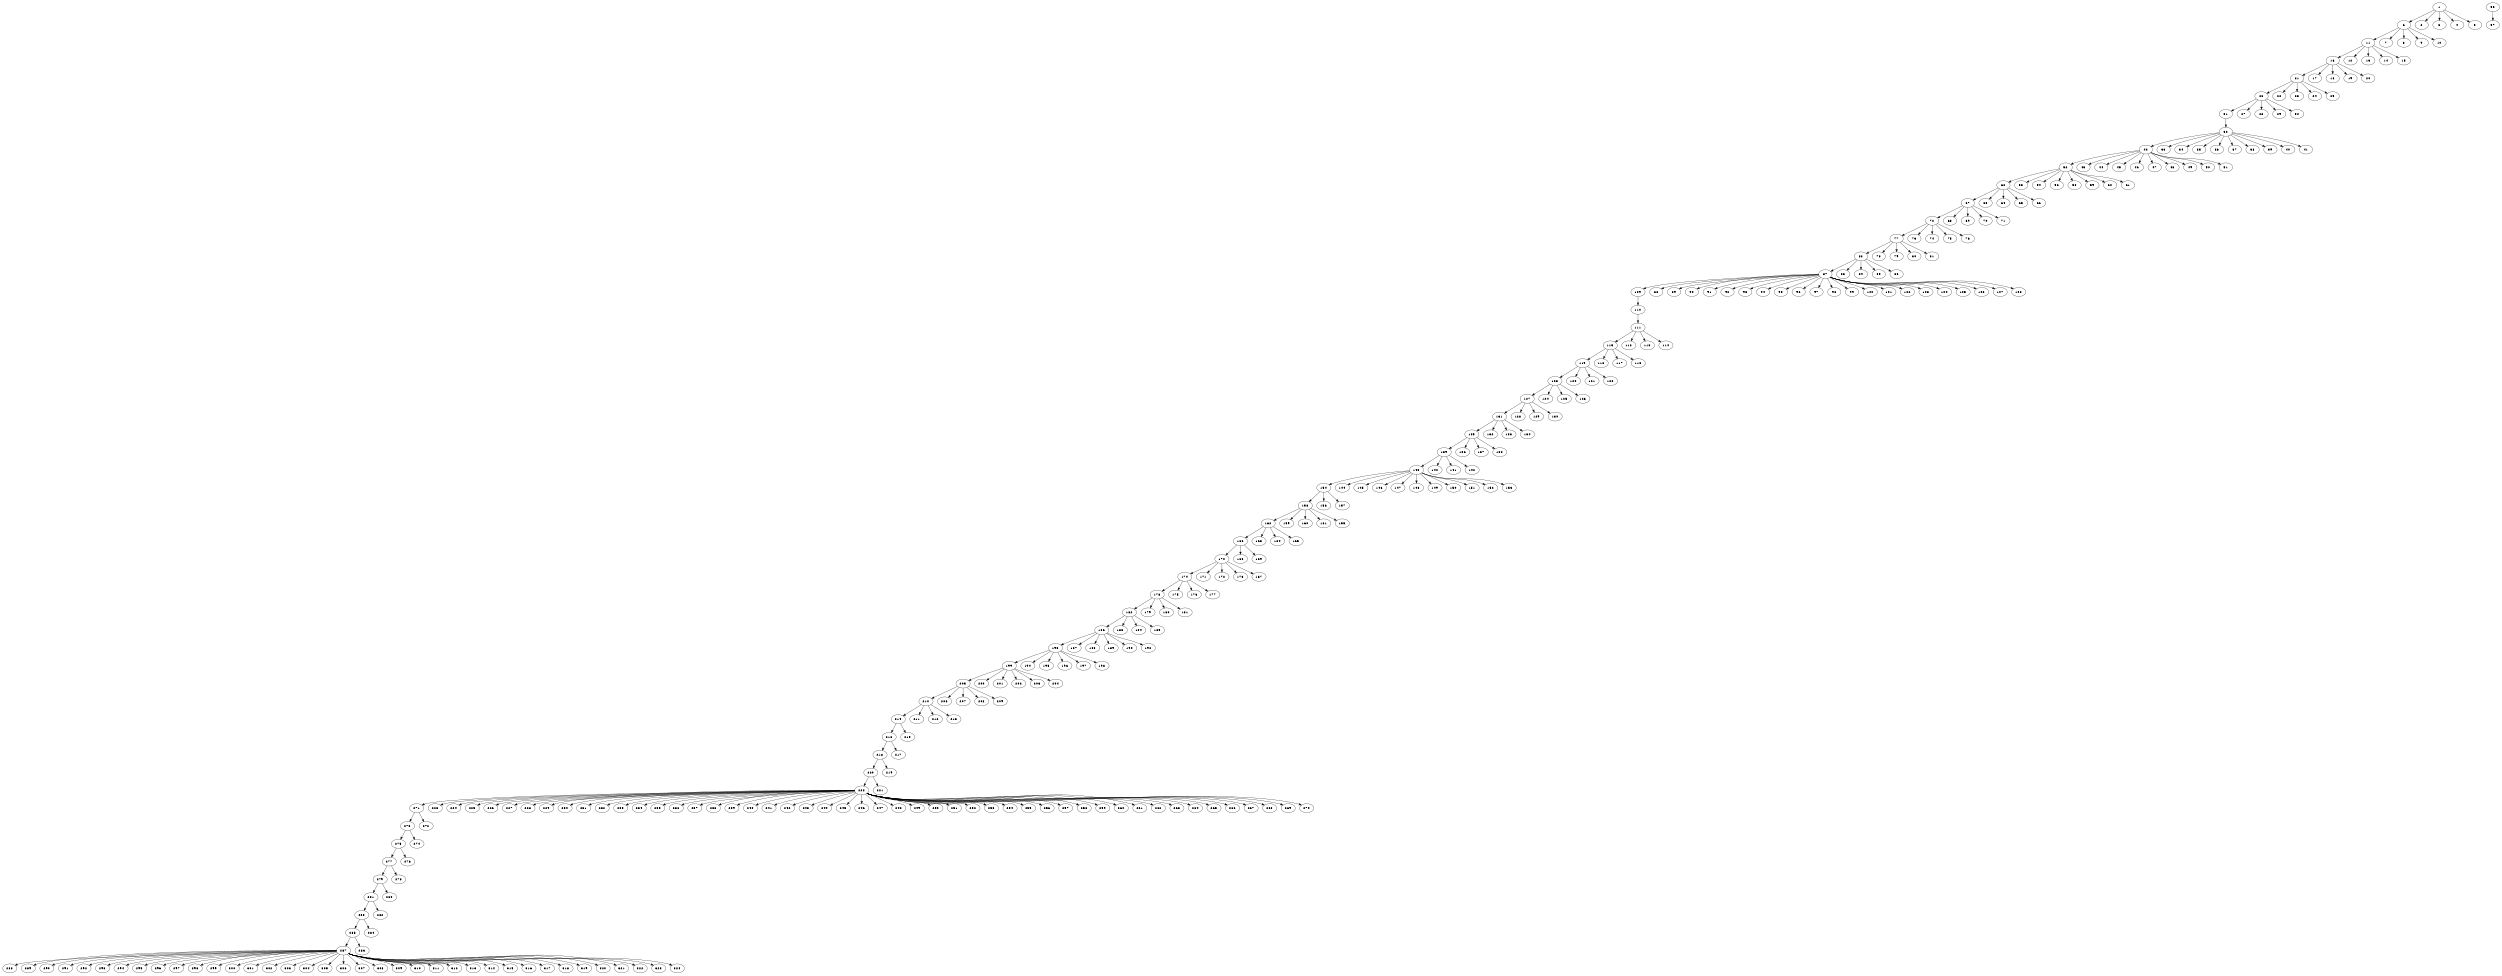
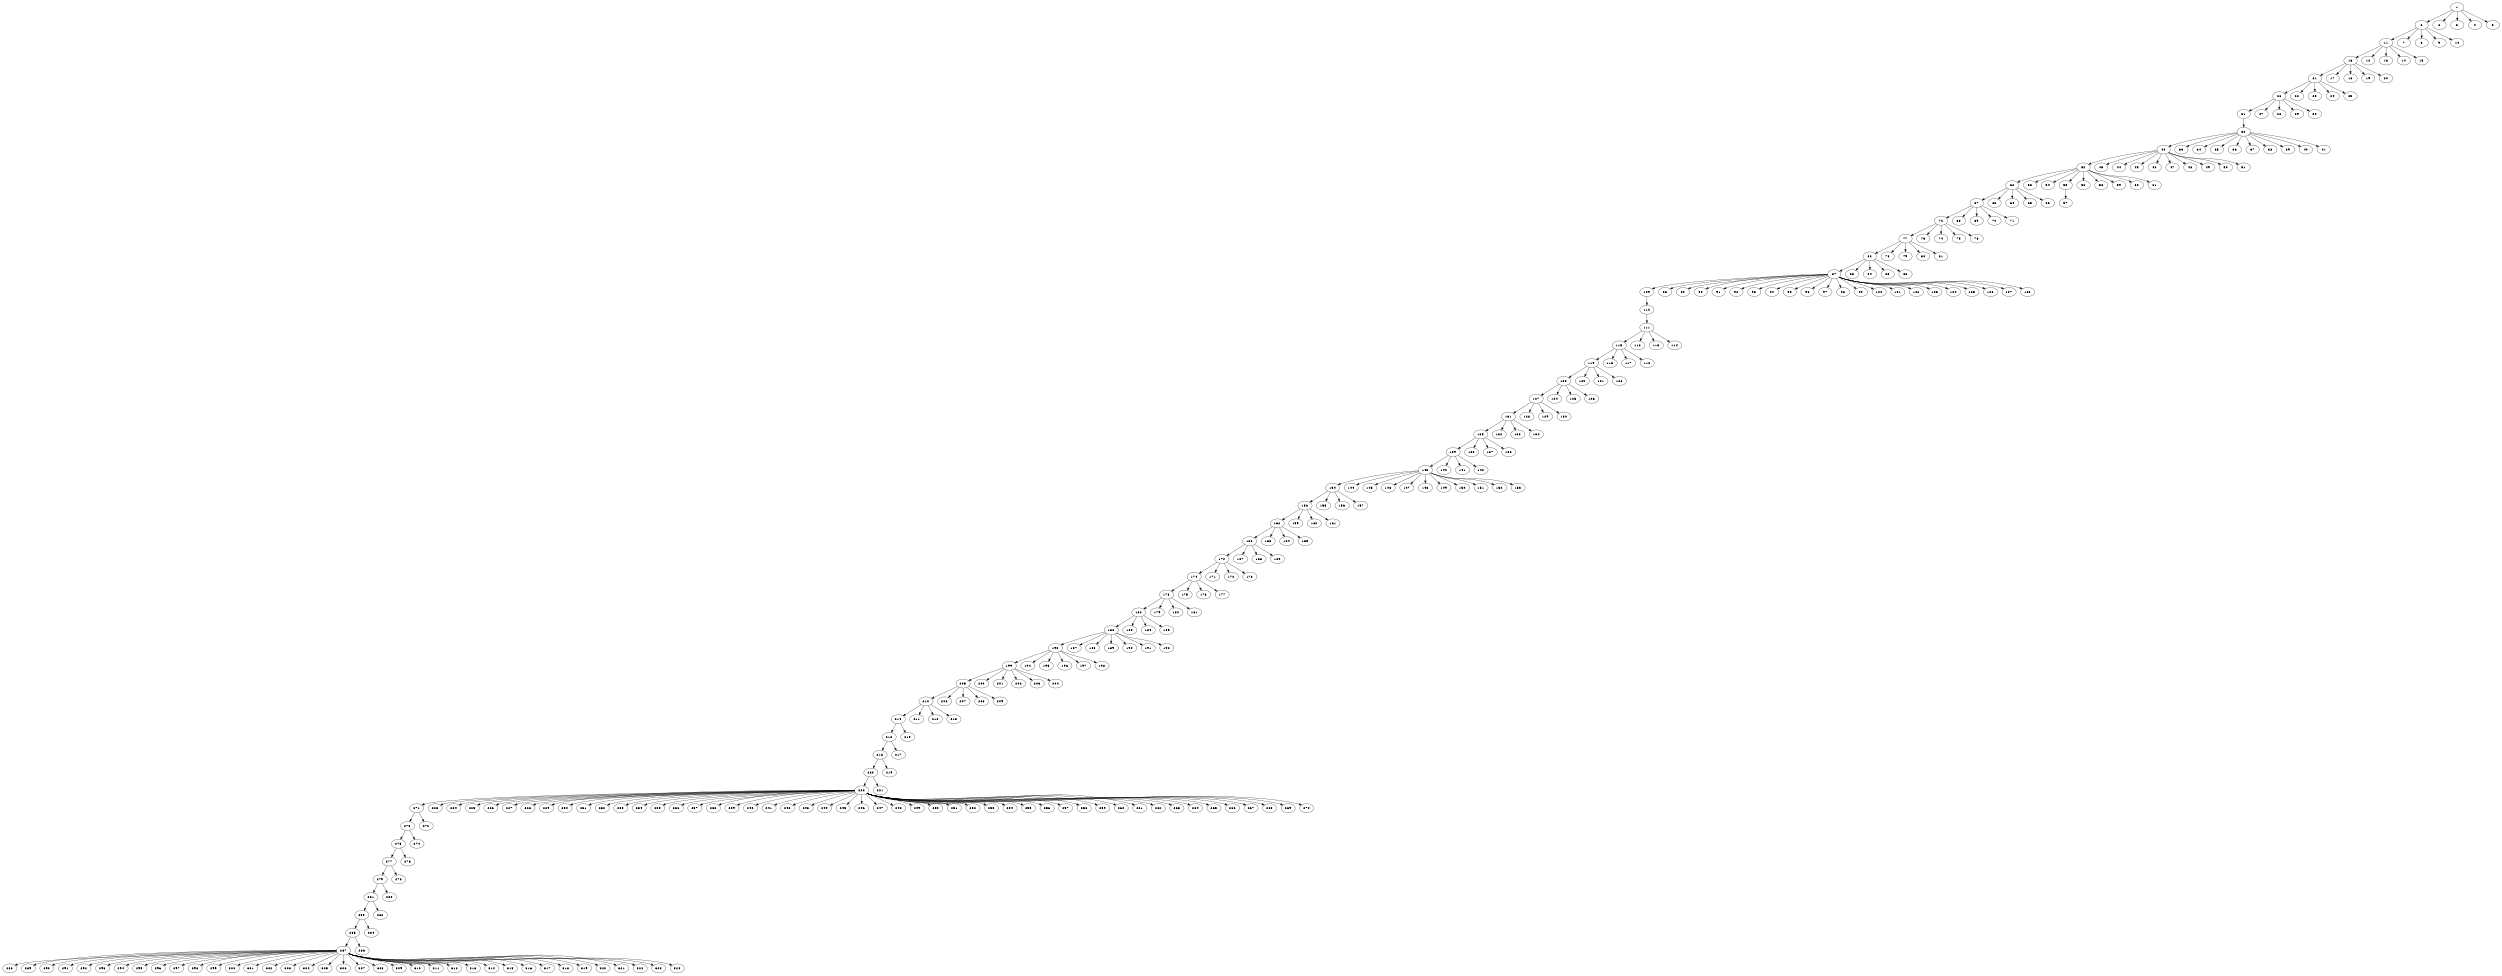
none -> (2076, 175)
(1323, 514) -> (1329, 496)
(1239, 567) -> (1246, 549)
none -> (1148, 648)
